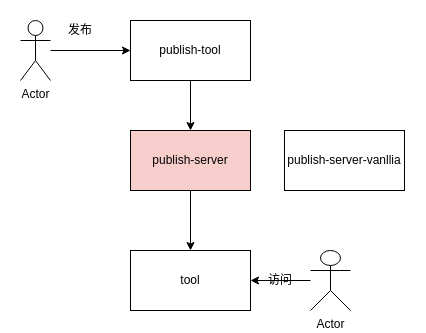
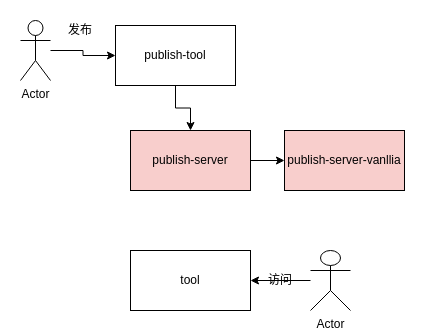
(191, 51) -> (176, 56)
(345, 161) -> (345, 161)
(191, 217) -> (270, 161)
